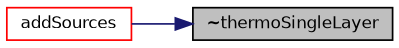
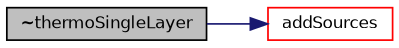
(153, 24) -> (229, 24)
